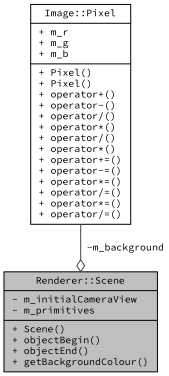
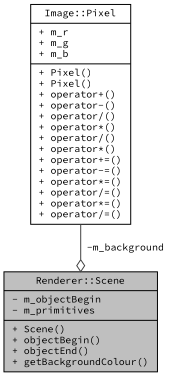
(75, 300) -> (57, 300)
